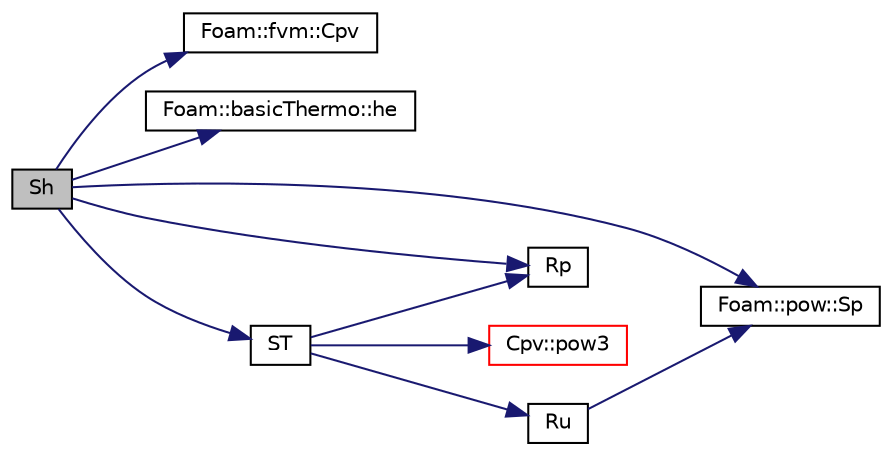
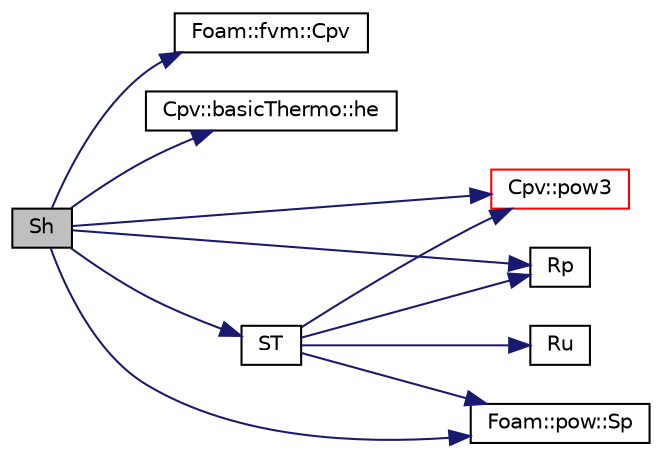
(281, 111) -> (271, 111)
none -> (271, 211)
(660, 372) -> (384, 376)
